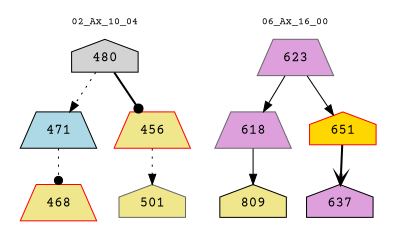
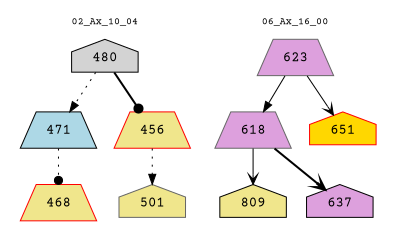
(317, 91) -> (317, 91)
(342, 160) -> (296, 166)
(253, 161) -> (253, 161)
